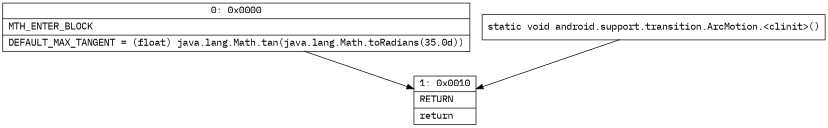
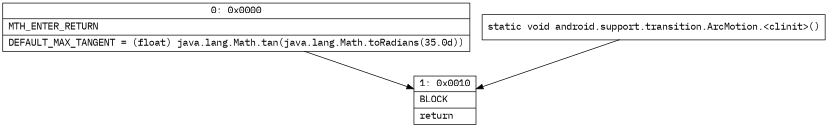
(50, 27) -> (54, 27)
(436, 100) -> (434, 100)
